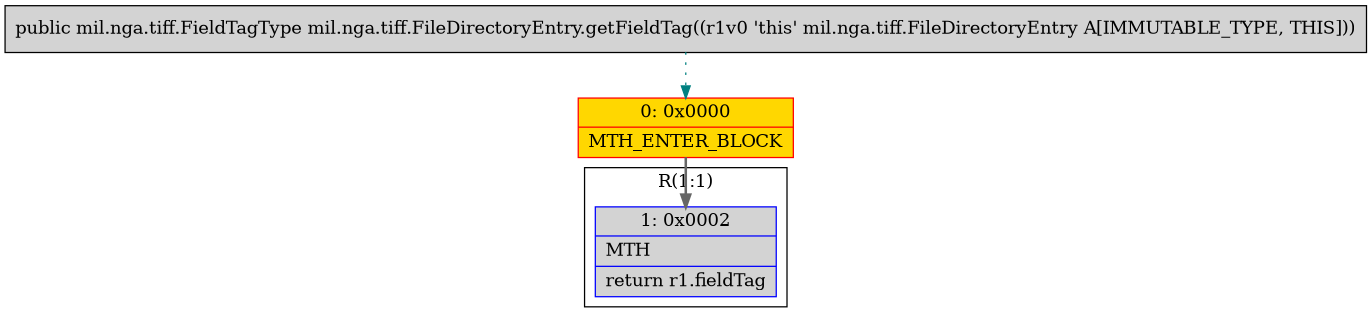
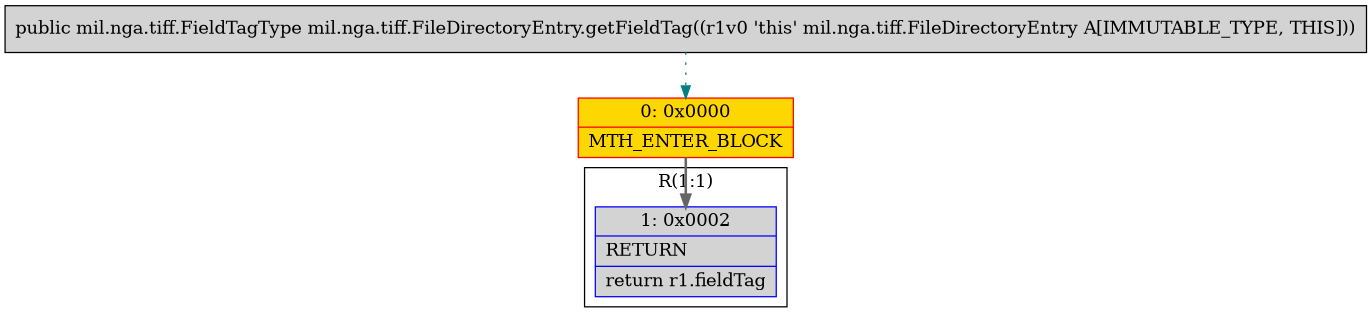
(628, 251) -> (647, 251)
